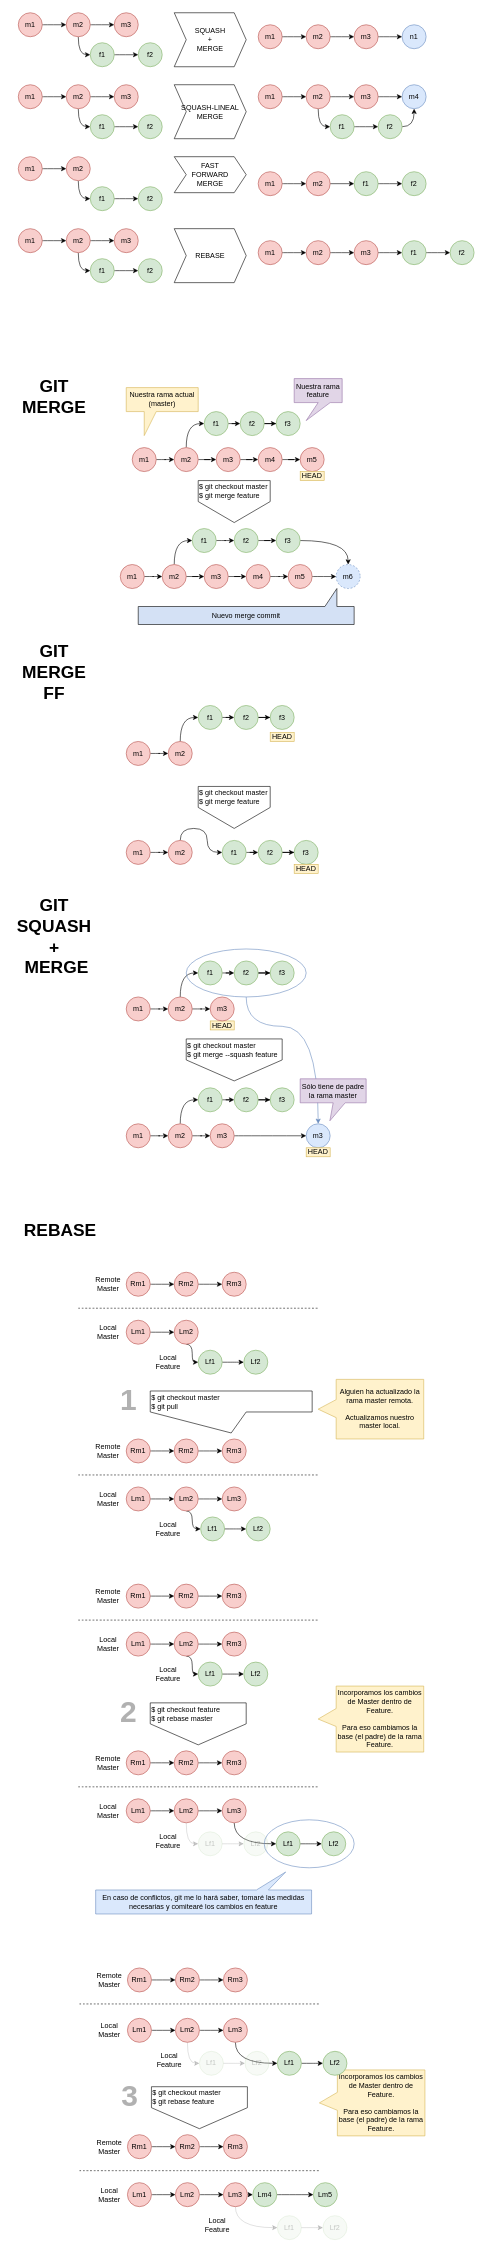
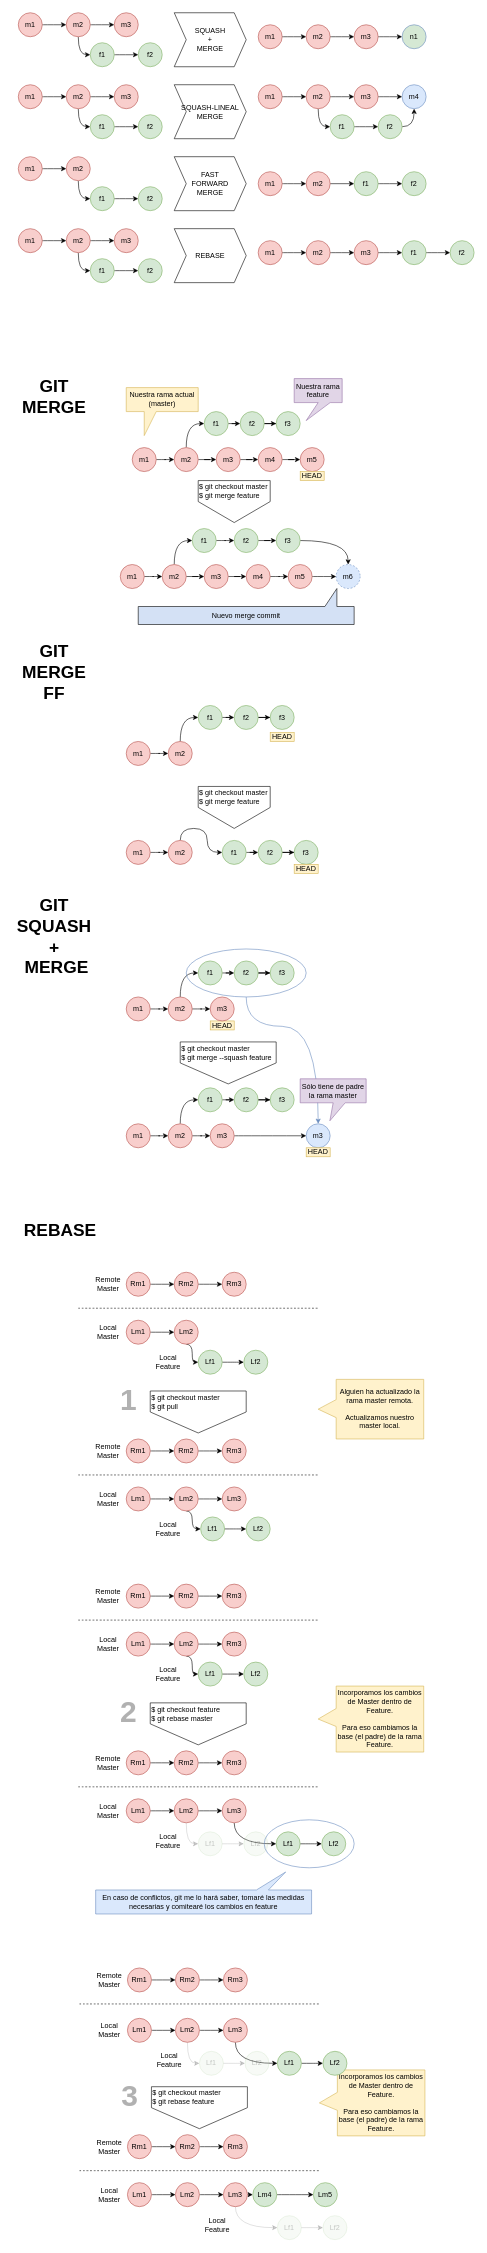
(414, 36) -> (414, 36)
(210, 174) -> (210, 183)
(234, 1060) -> (228, 1063)
(231, 1412) -> (198, 1412)
